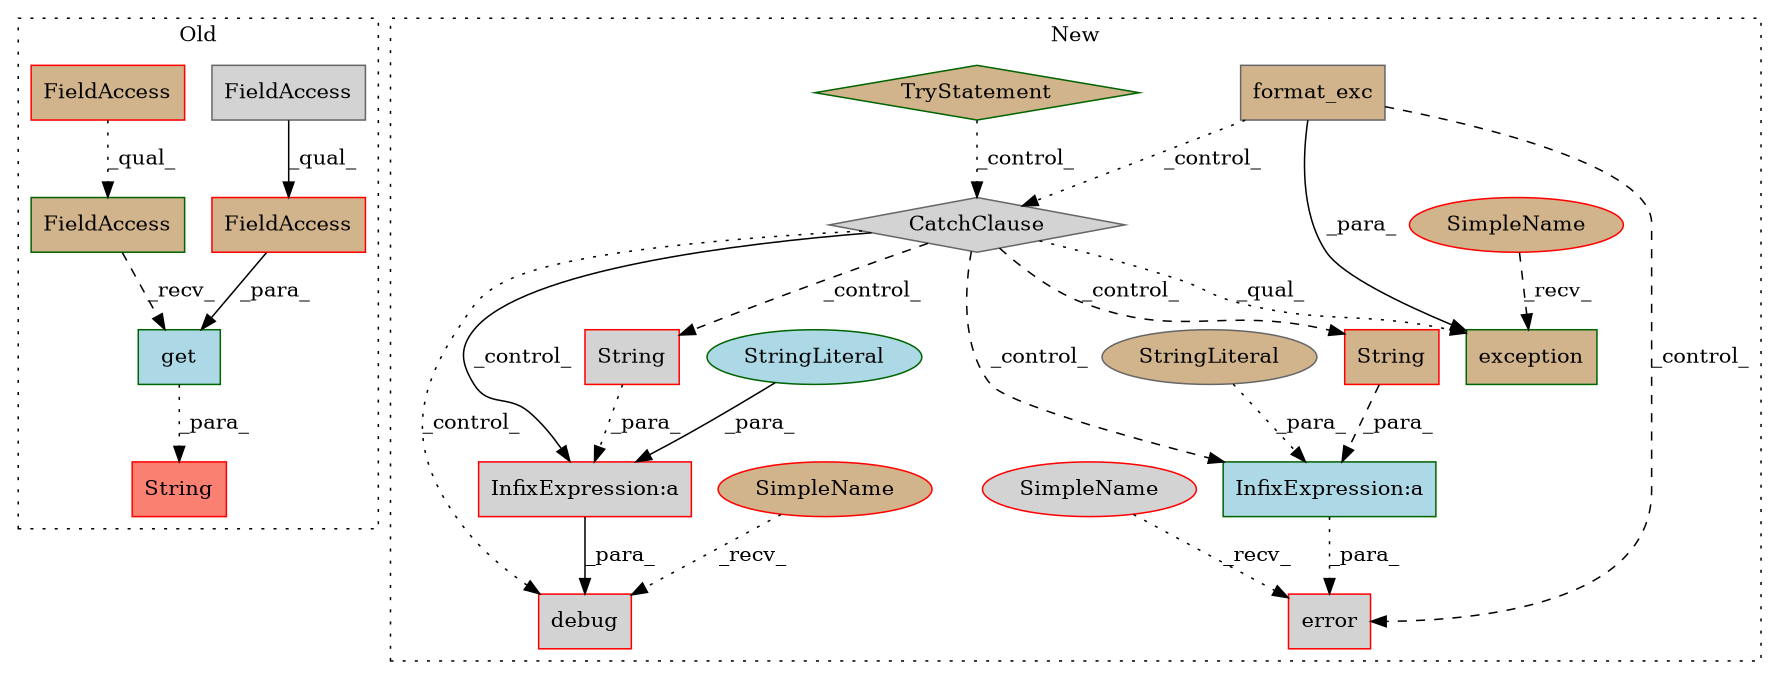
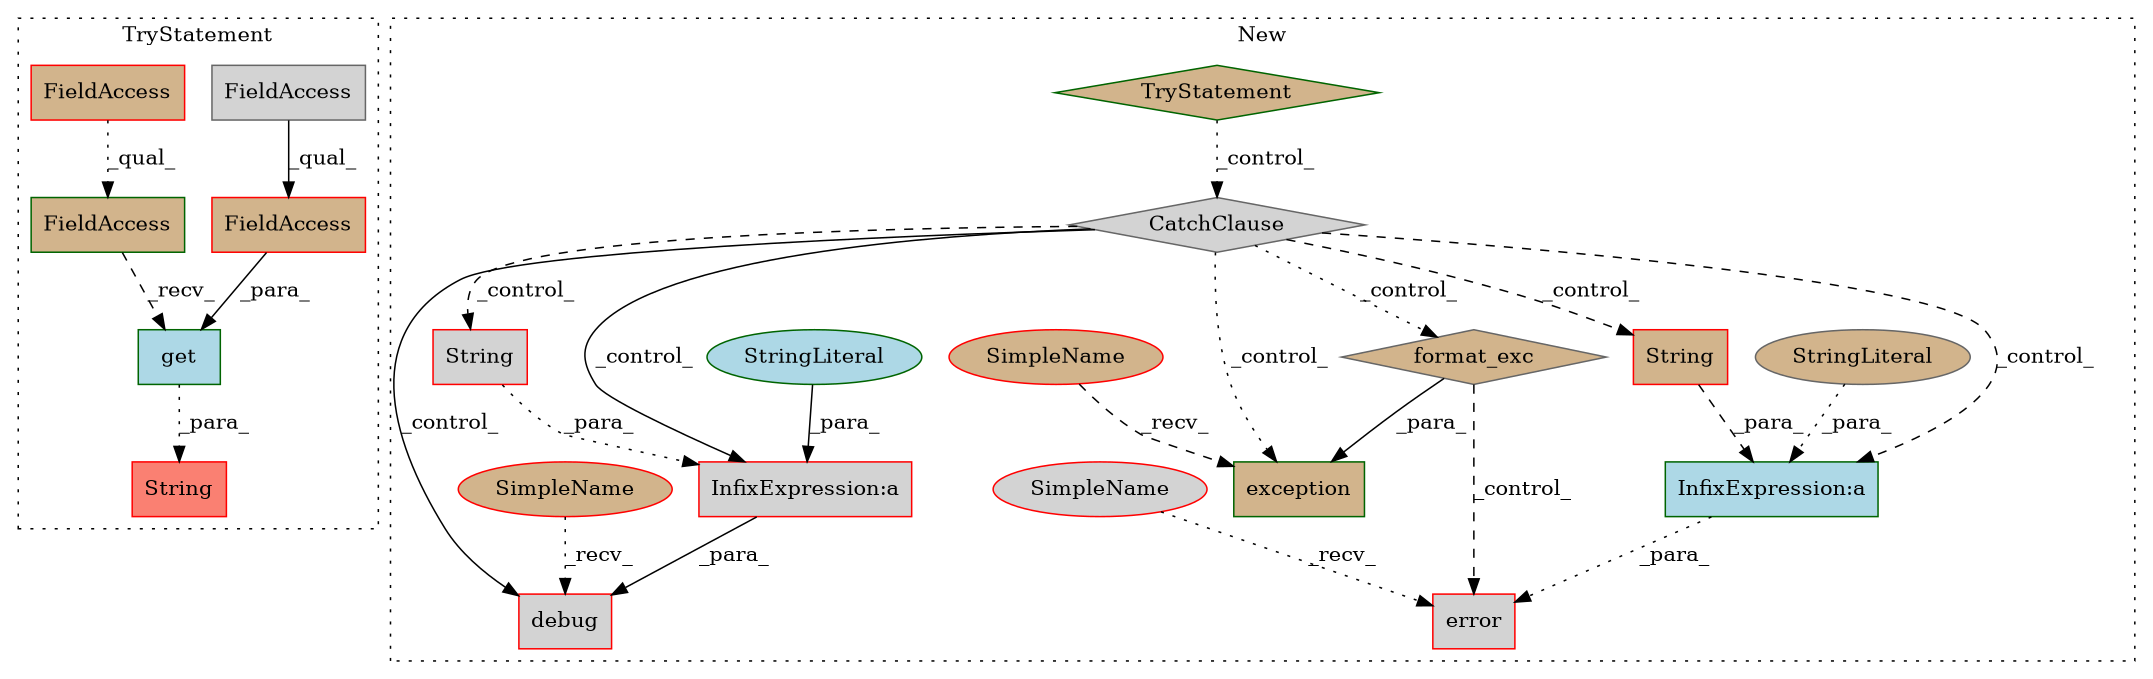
(198, 36) -> (198, 36)
(1313, 93) -> (1474, 357)
(1141, 160) -> (1339, 288)
(502, 283) -> (692, 249)
(1271, 291) -> (1279, 357)
